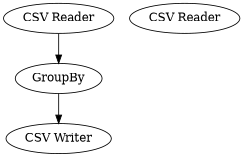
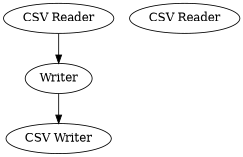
(59, 78) -> (59, 78)
